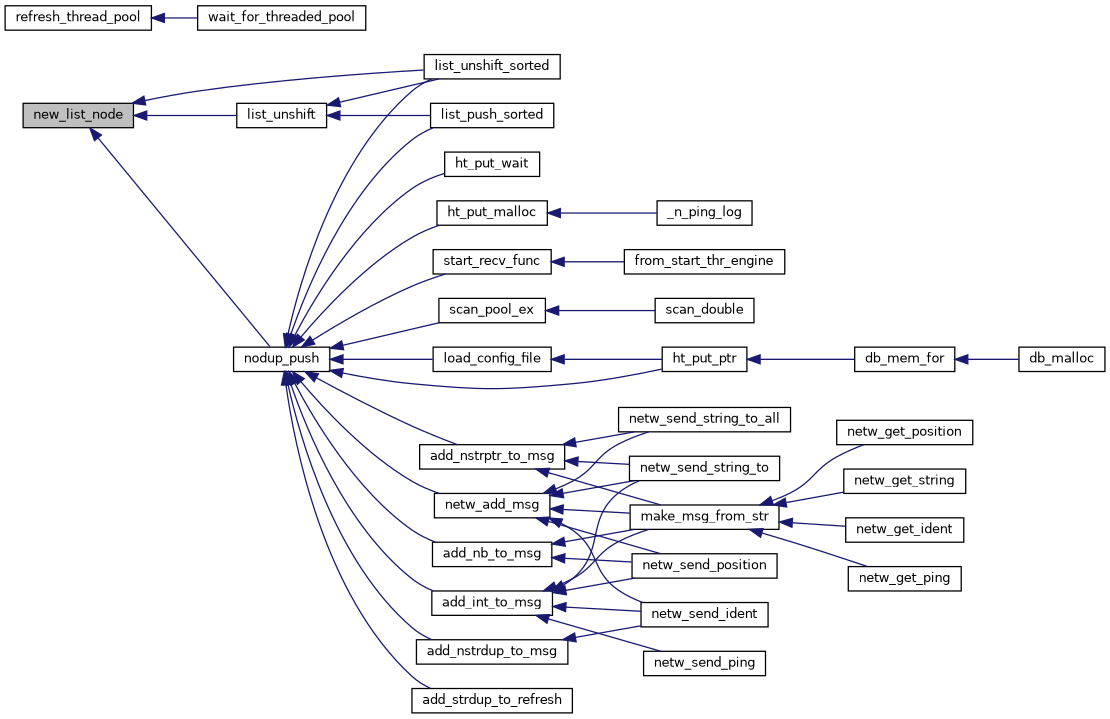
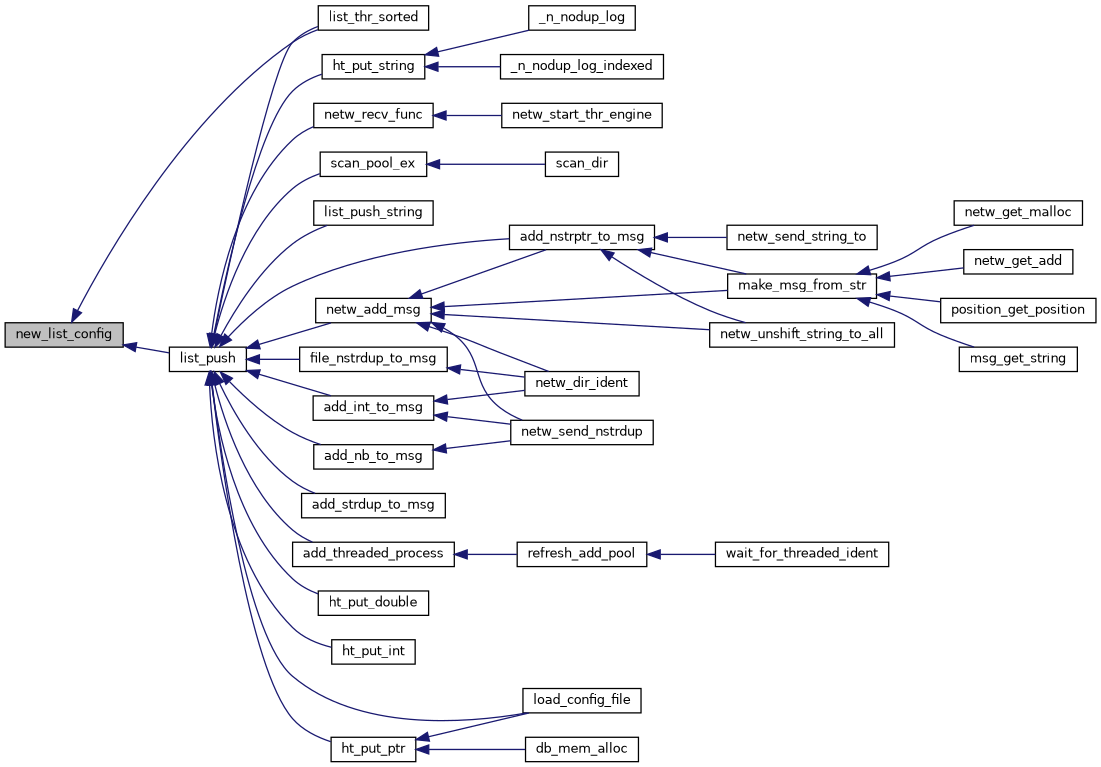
(78, 18) -> (582, 554)
(282, 18) -> (802, 554)
(492, 67) -> (373, 18)
none -> (582, 67)
(78, 116) -> (64, 335)
(282, 116) -> none
(492, 116) -> (373, 213)
(492, 164) -> (373, 652)
(492, 213) -> (373, 67)
(705, 213) -> (582, 18)
(492, 262) -> (373, 116)
(705, 262) -> (582, 116)
(705, 311) -> (582, 164)
(282, 359) -> (208, 359)
(613, 359) -> (466, 728)
(905, 359) -> (582, 749)
(1062, 359) -> none
(705, 420) -> (802, 335)
(905, 432) -> (1018, 311)
(905, 481) -> (1018, 359)
(581, 490) -> (484, 272)
(598, 526) -> none
(905, 530) -> (1018, 213)
(617, 532) -> none
(604, 551) -> none
none -> (373, 554)
(705, 566) -> (582, 432)
(905, 579) -> (1018, 262)
none -> (373, 603)
(705, 615) -> (582, 384)
(492, 652) -> (373, 359)
(705, 663) -> none
(492, 701) -> (373, 506)
